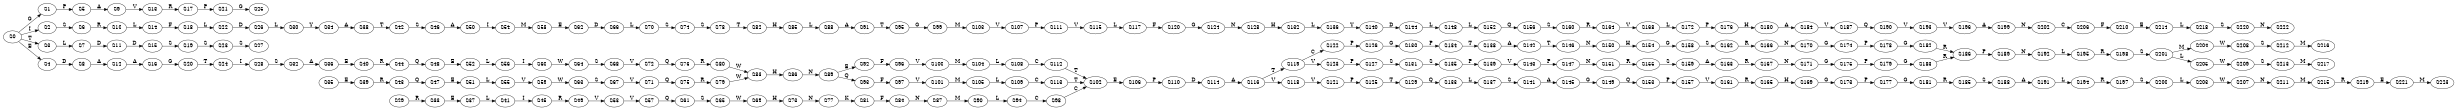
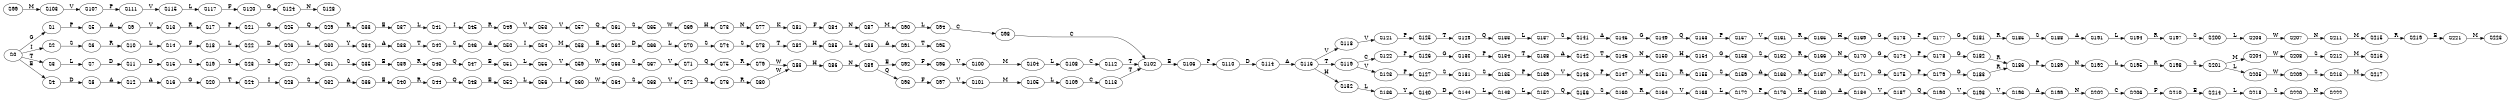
none -> (307, 28)
(917, 28) -> none
(1271, 28) -> (1325, 75)
none -> (329, 64)
